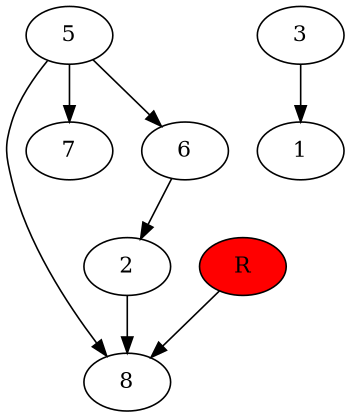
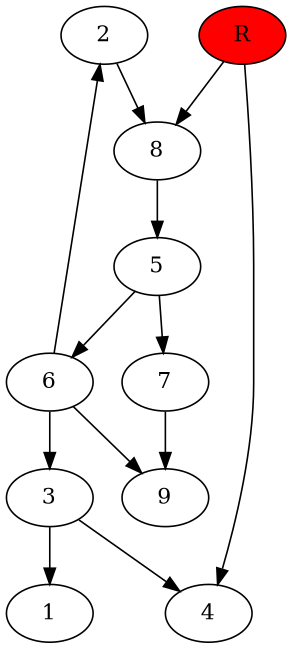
(20, 206) -> (157, 201)
none -> (50, 432)
none -> (165, 498)
none -> (209, 613)
